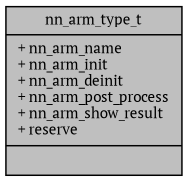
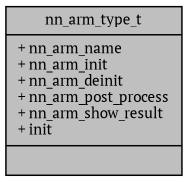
(48, 130) -> (36, 130)
